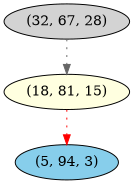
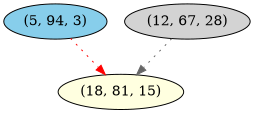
(67, 22) -> (187, 22)
(67, 122) -> (84, 53)
